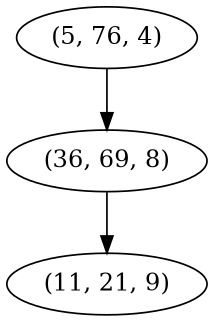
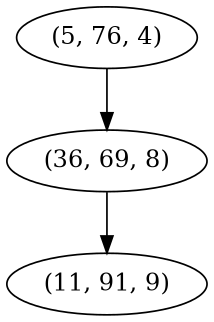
(107, 284) -> (107, 284)
